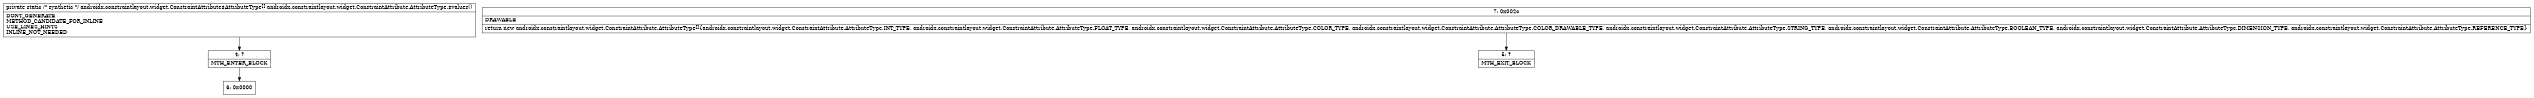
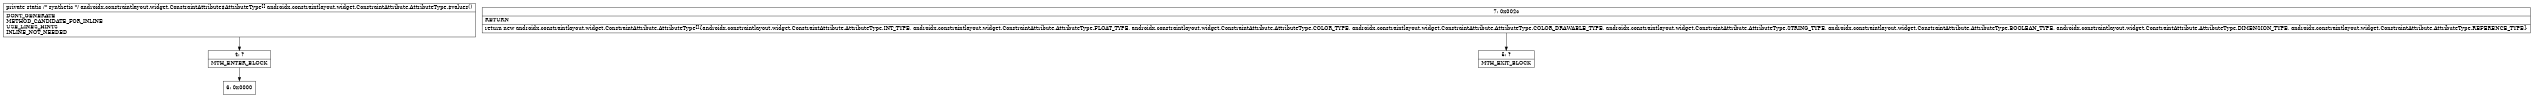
(501, 20) -> (497, 20)
